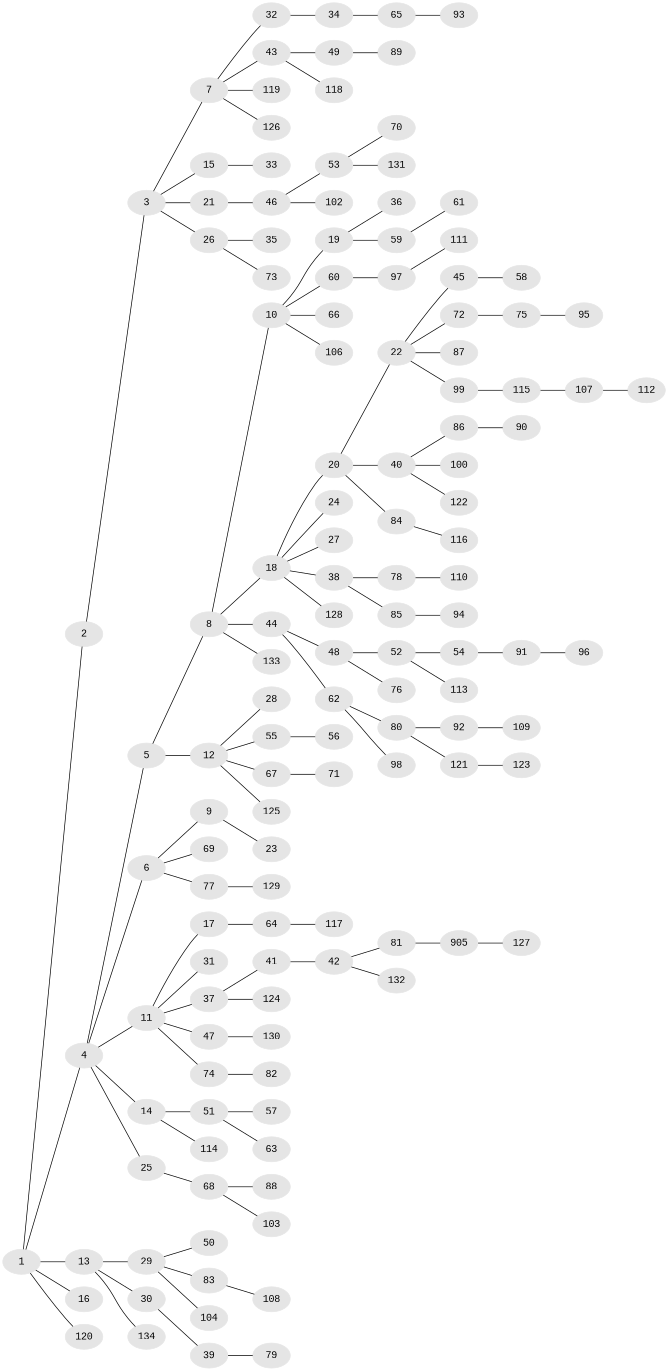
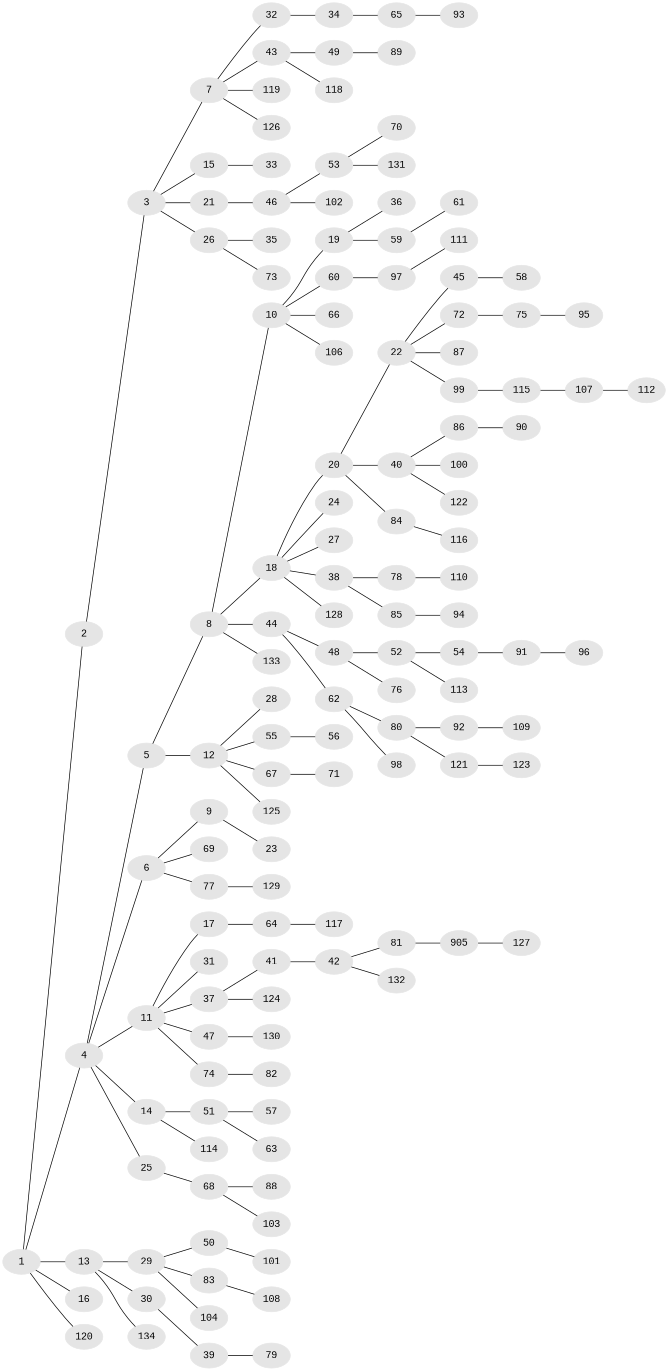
none -> (272, 1262)
